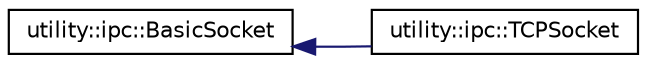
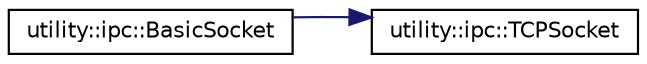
(343, 47) -> (321, 17)
